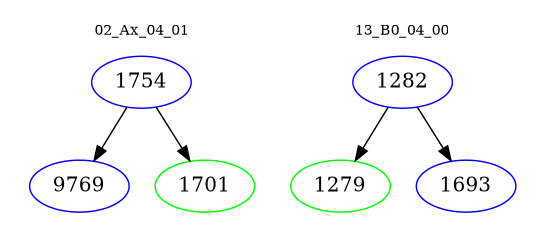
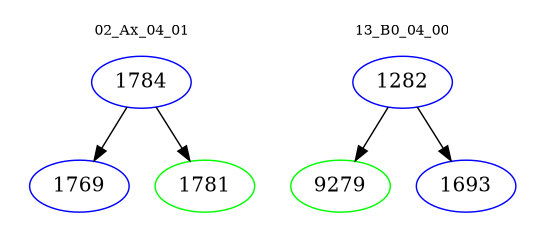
(141, 82) -> (141, 82)
(79, 186) -> (79, 186)
(205, 186) -> (205, 186)
(341, 186) -> (341, 186)
